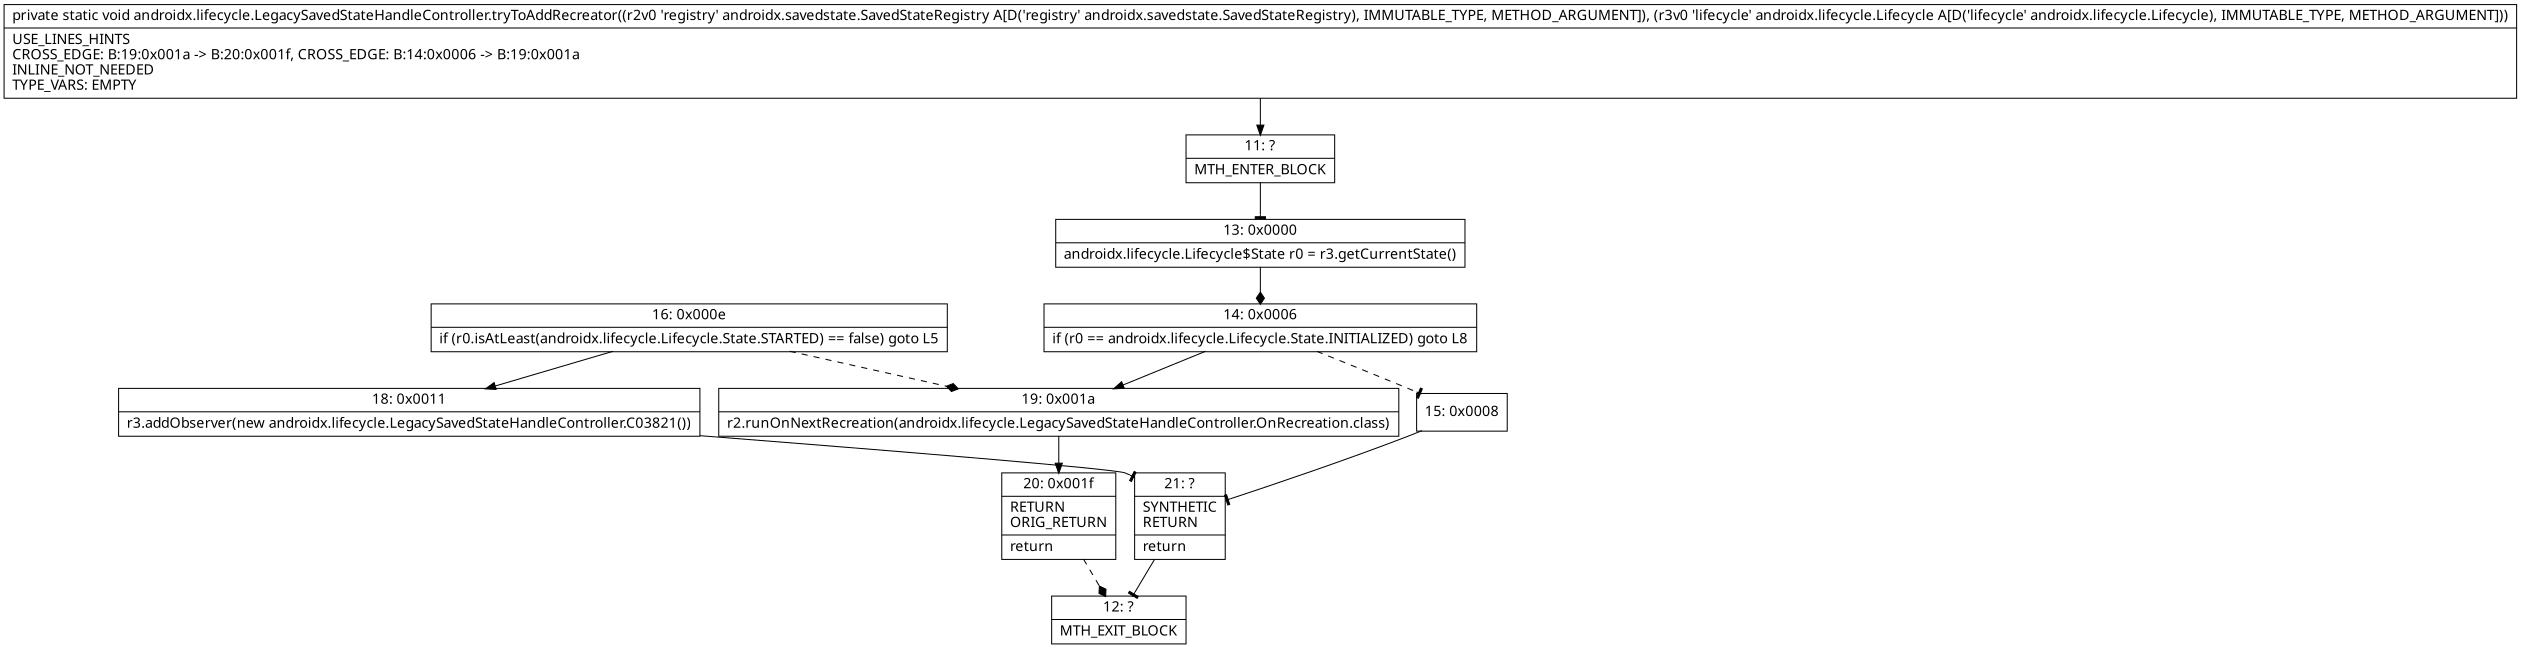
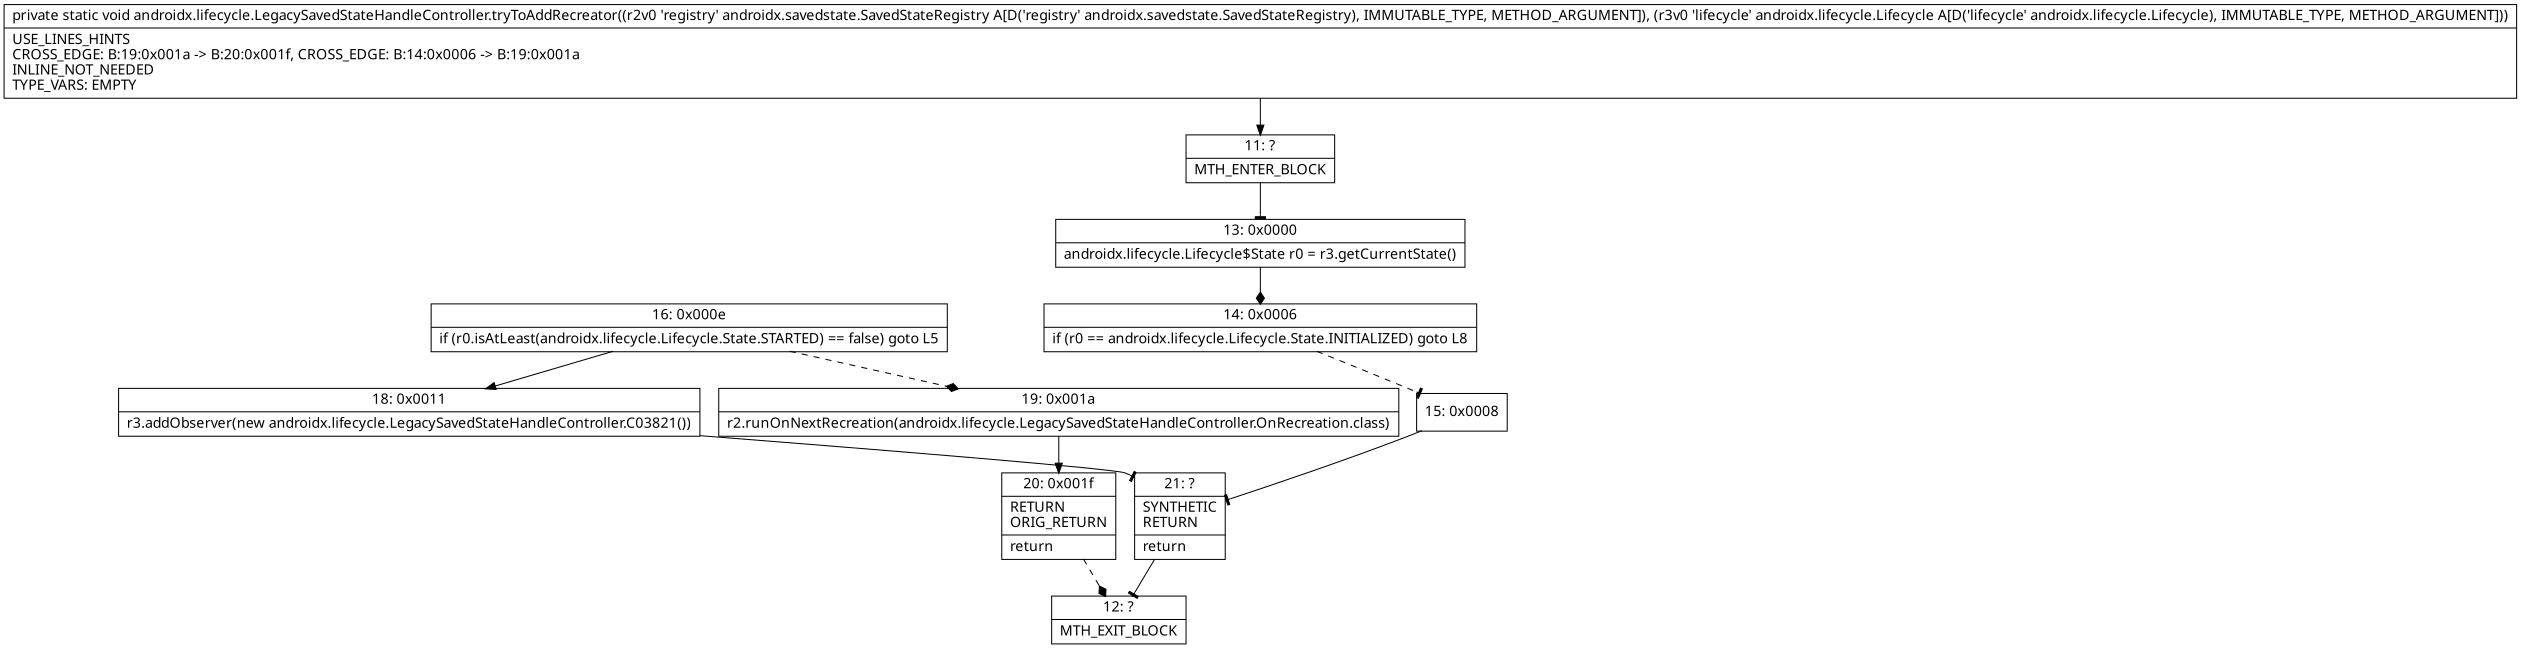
(1164, 368) -> none
